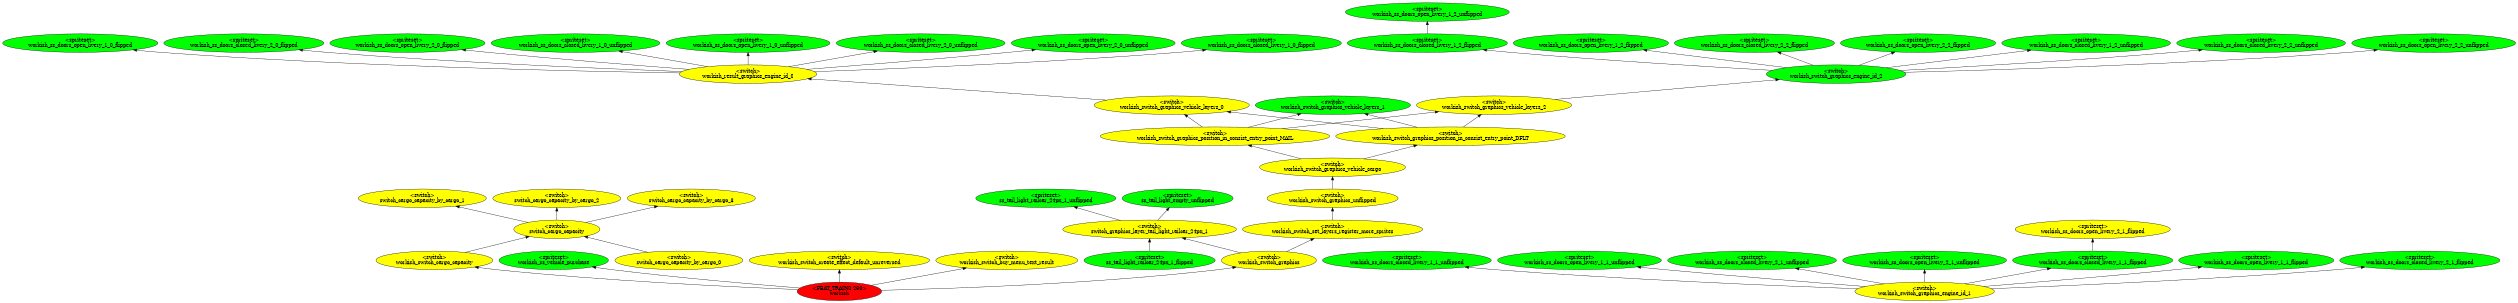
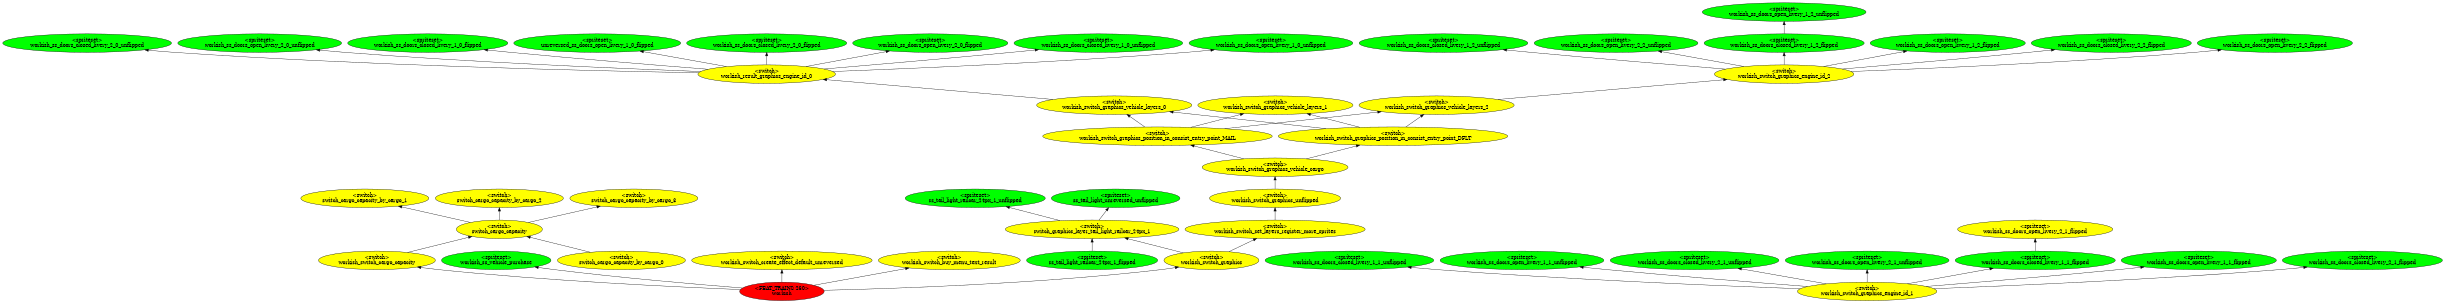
(80, 43) -> (597, 43)
(2261, 43) -> none
(1836, 74) -> (1784, 74)
(1333, 105) -> (1275, 105)
(1178, 198) -> (1116, 198)
